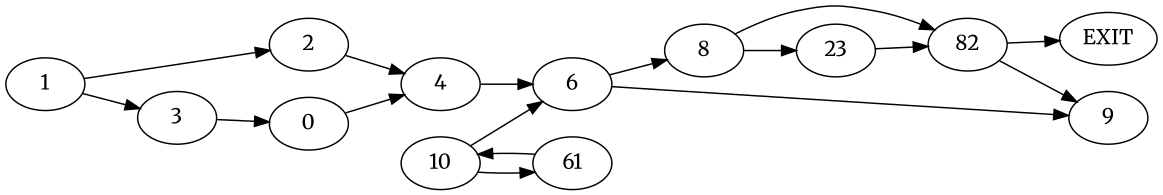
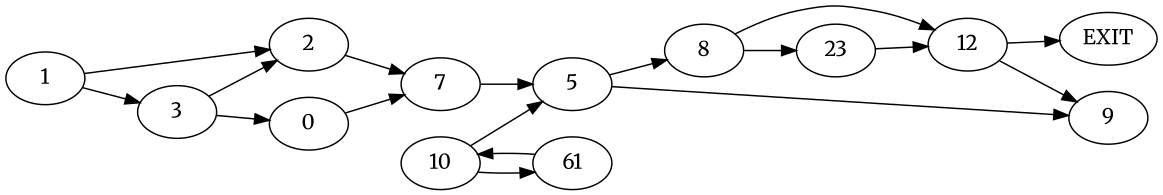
(968, 45) -> (968, 45)
none -> (237, 82)
(441, 84) -> (441, 84)
(572, 84) -> (572, 84)
